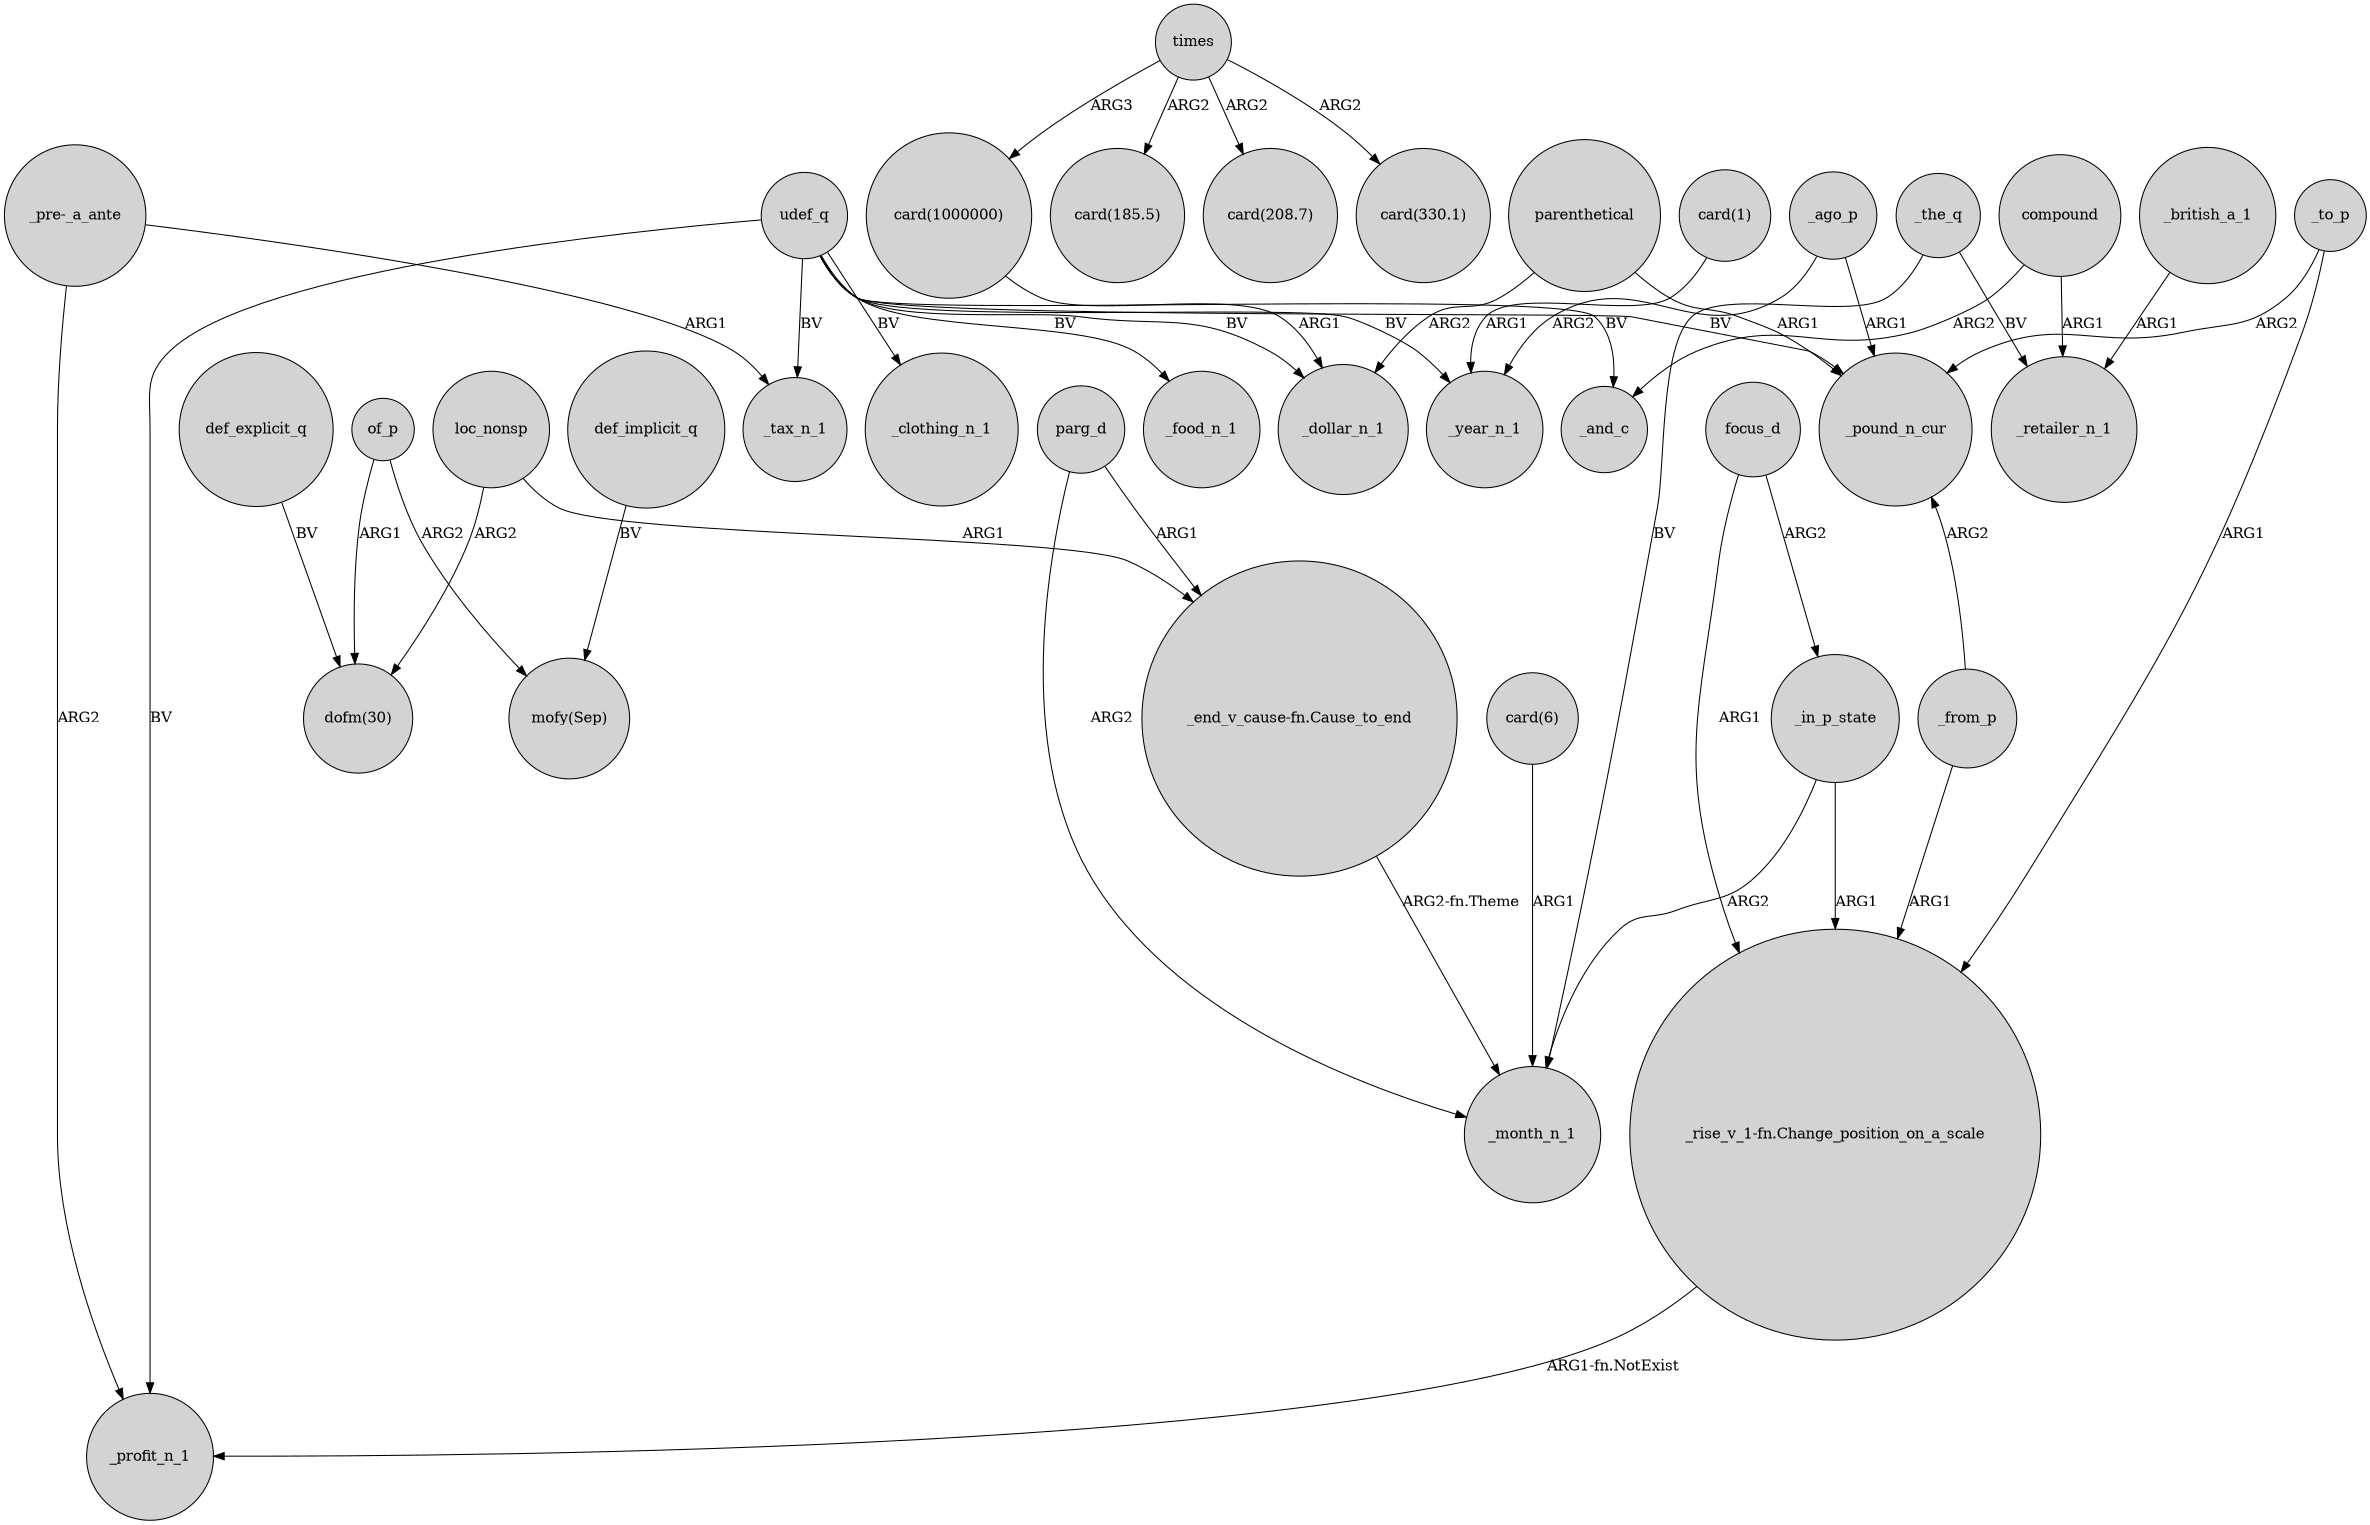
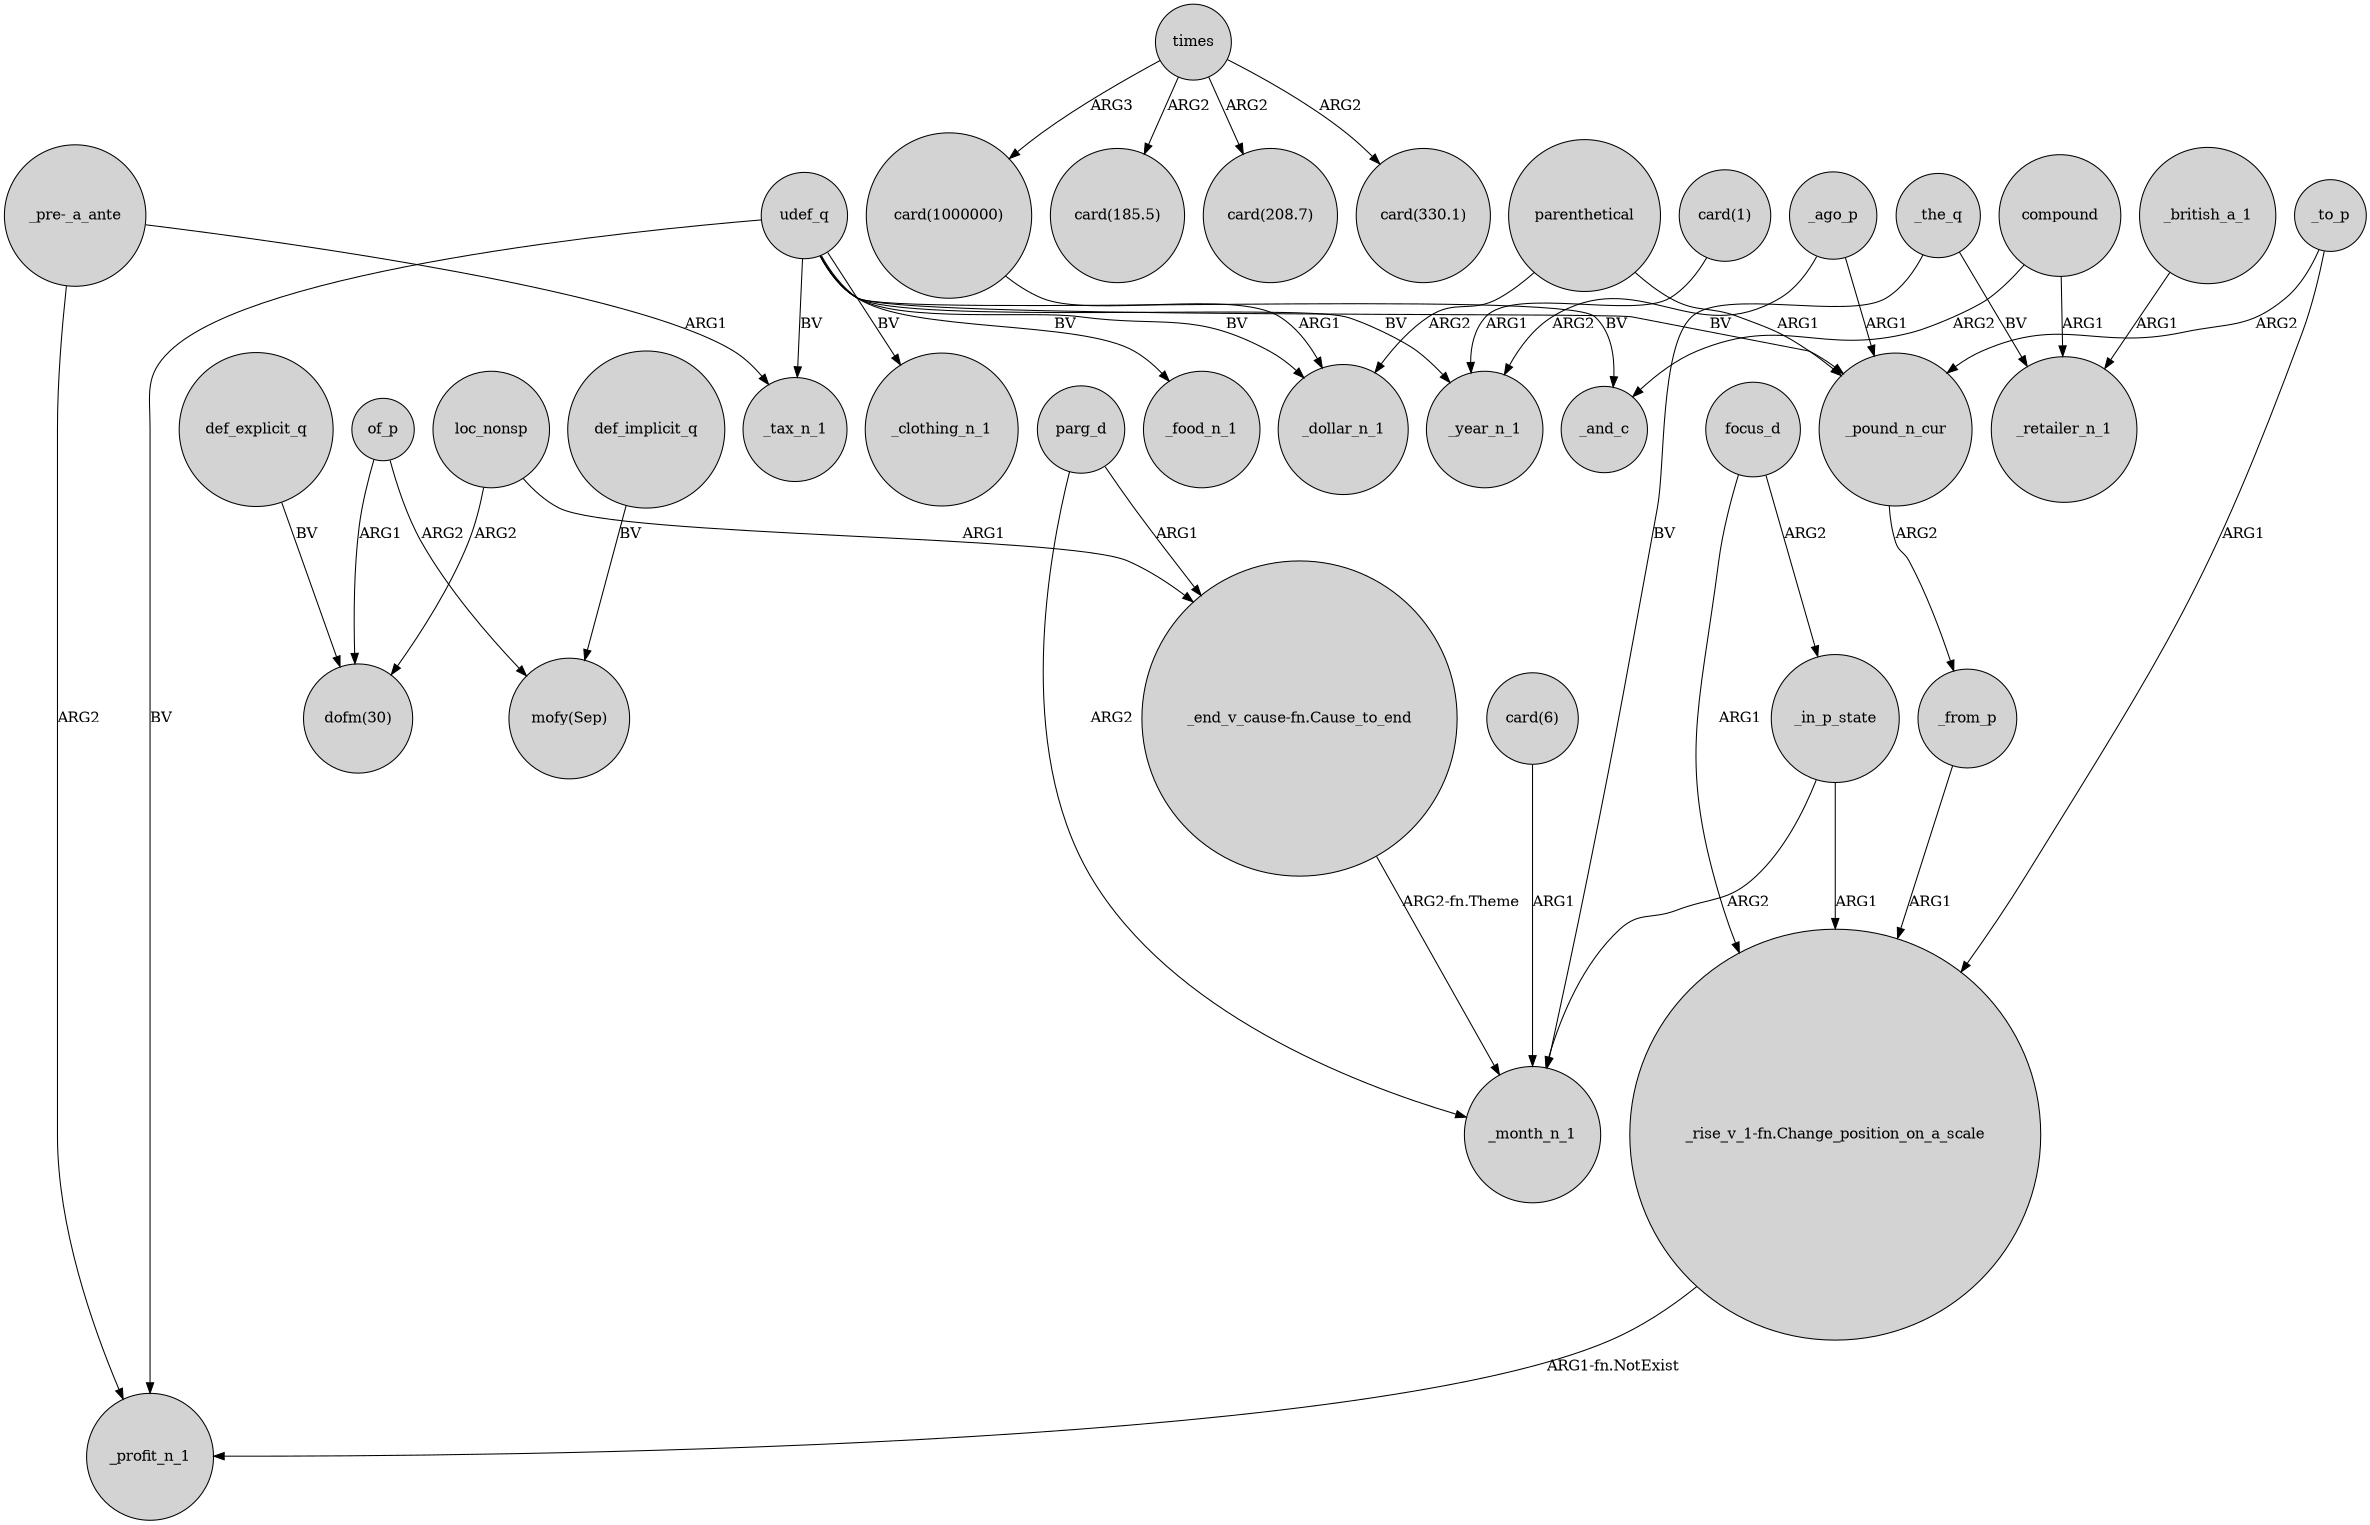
(1956, 587) -> (1920, 582)
